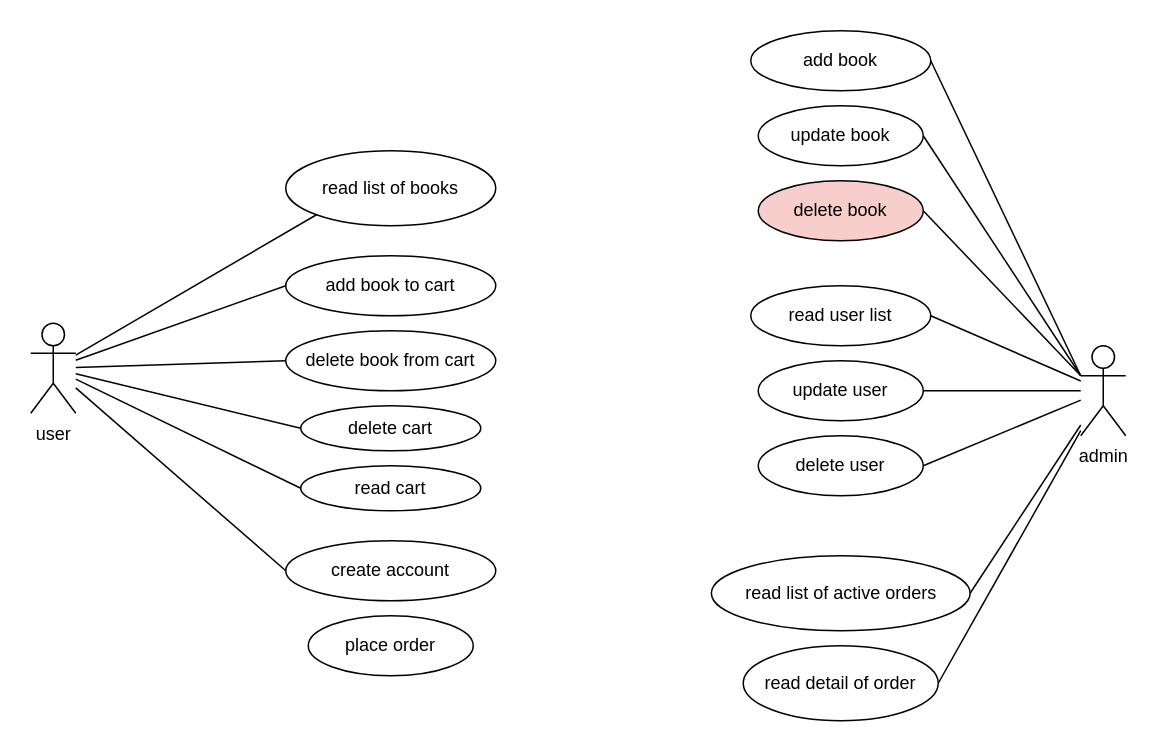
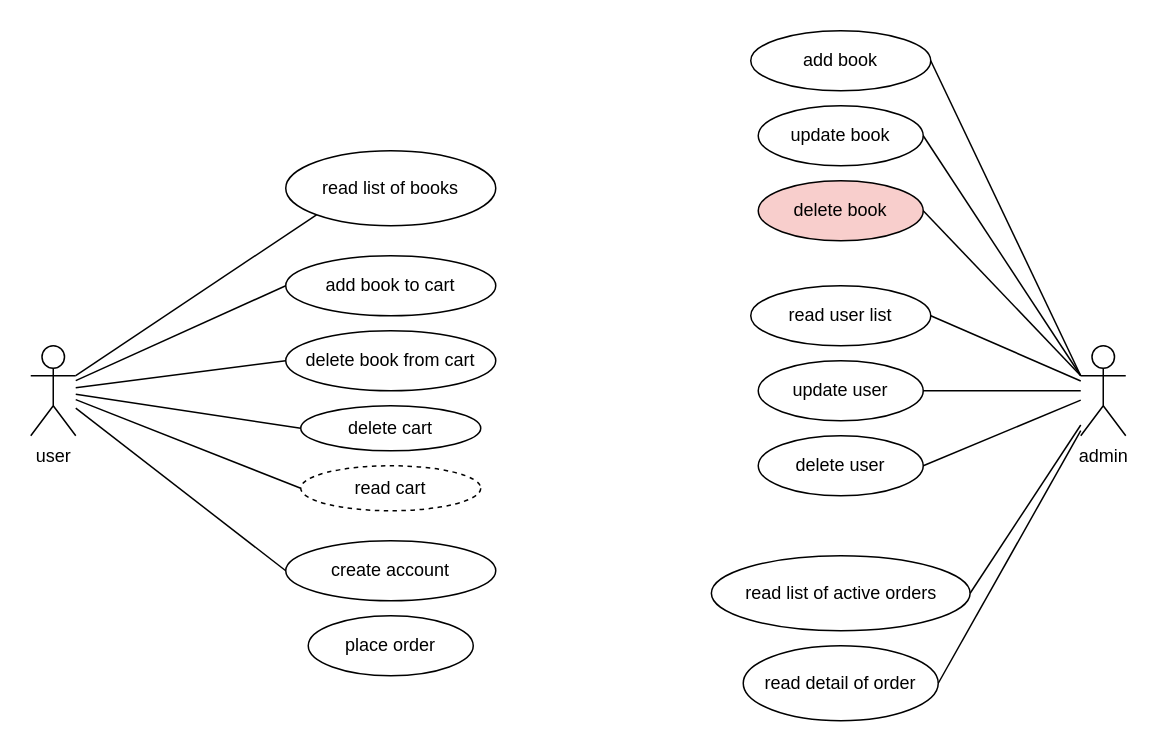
(53, 368) -> (53, 391)
(391, 488) -> (391, 488)
